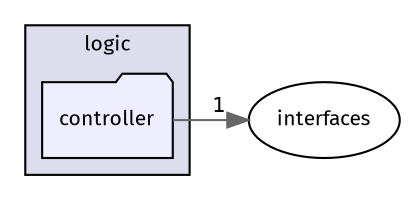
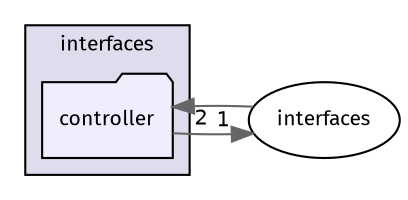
(107, 45) -> (107, 45)
none -> (224, 106)
